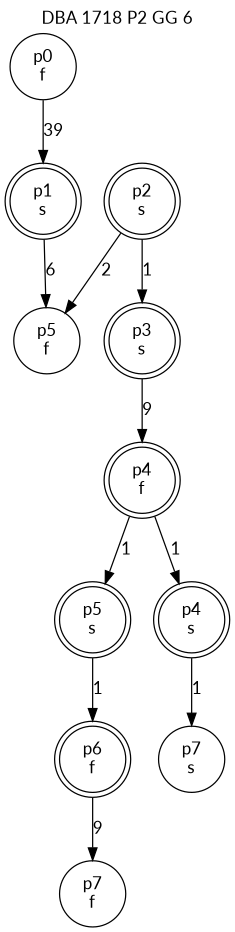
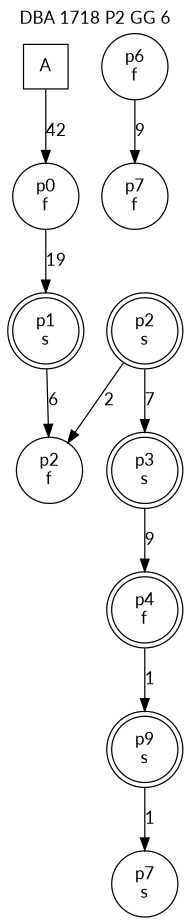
none -> (46, 67)
(54, 131) -> (56, 261)
(148, 271) -> (150, 401)
(47, 341) -> (49, 470)
(93, 620) -> none
(192, 620) -> (145, 749)
(93, 759) -> (135, 67)
